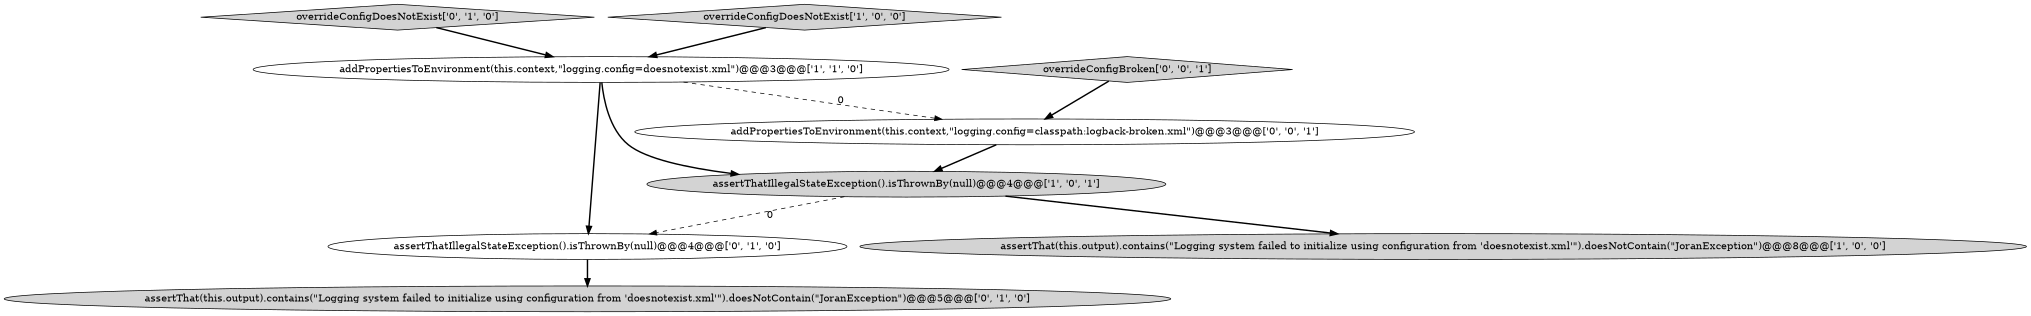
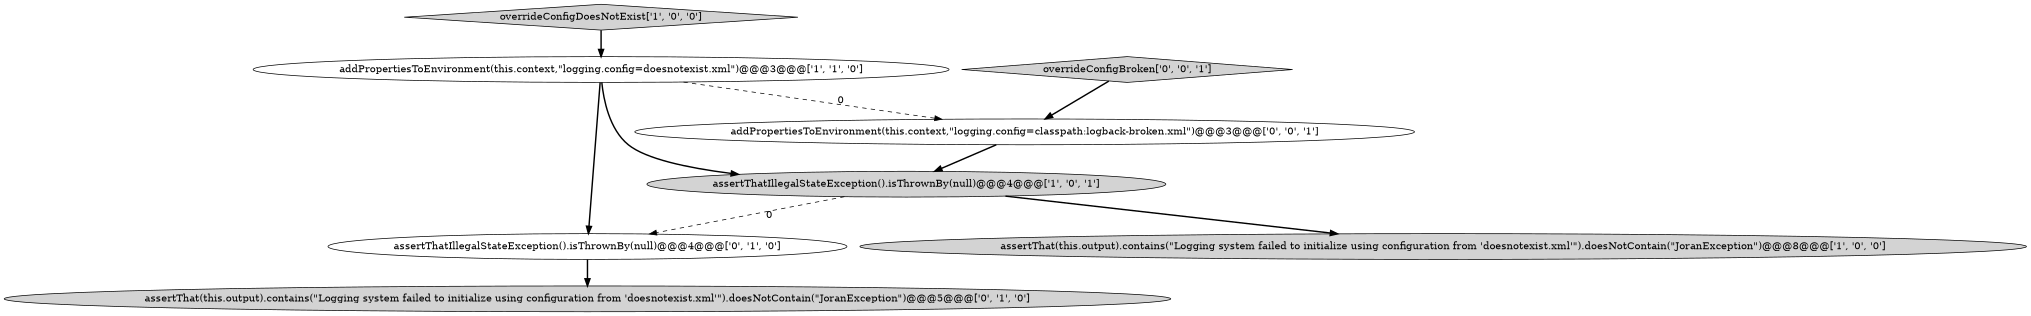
(398, 17) -> none
